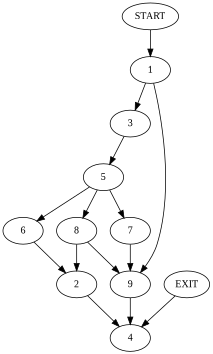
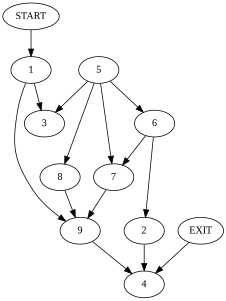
(119, 147) -> (74, 94)
none -> (136, 147)
(77, 254) -> none
